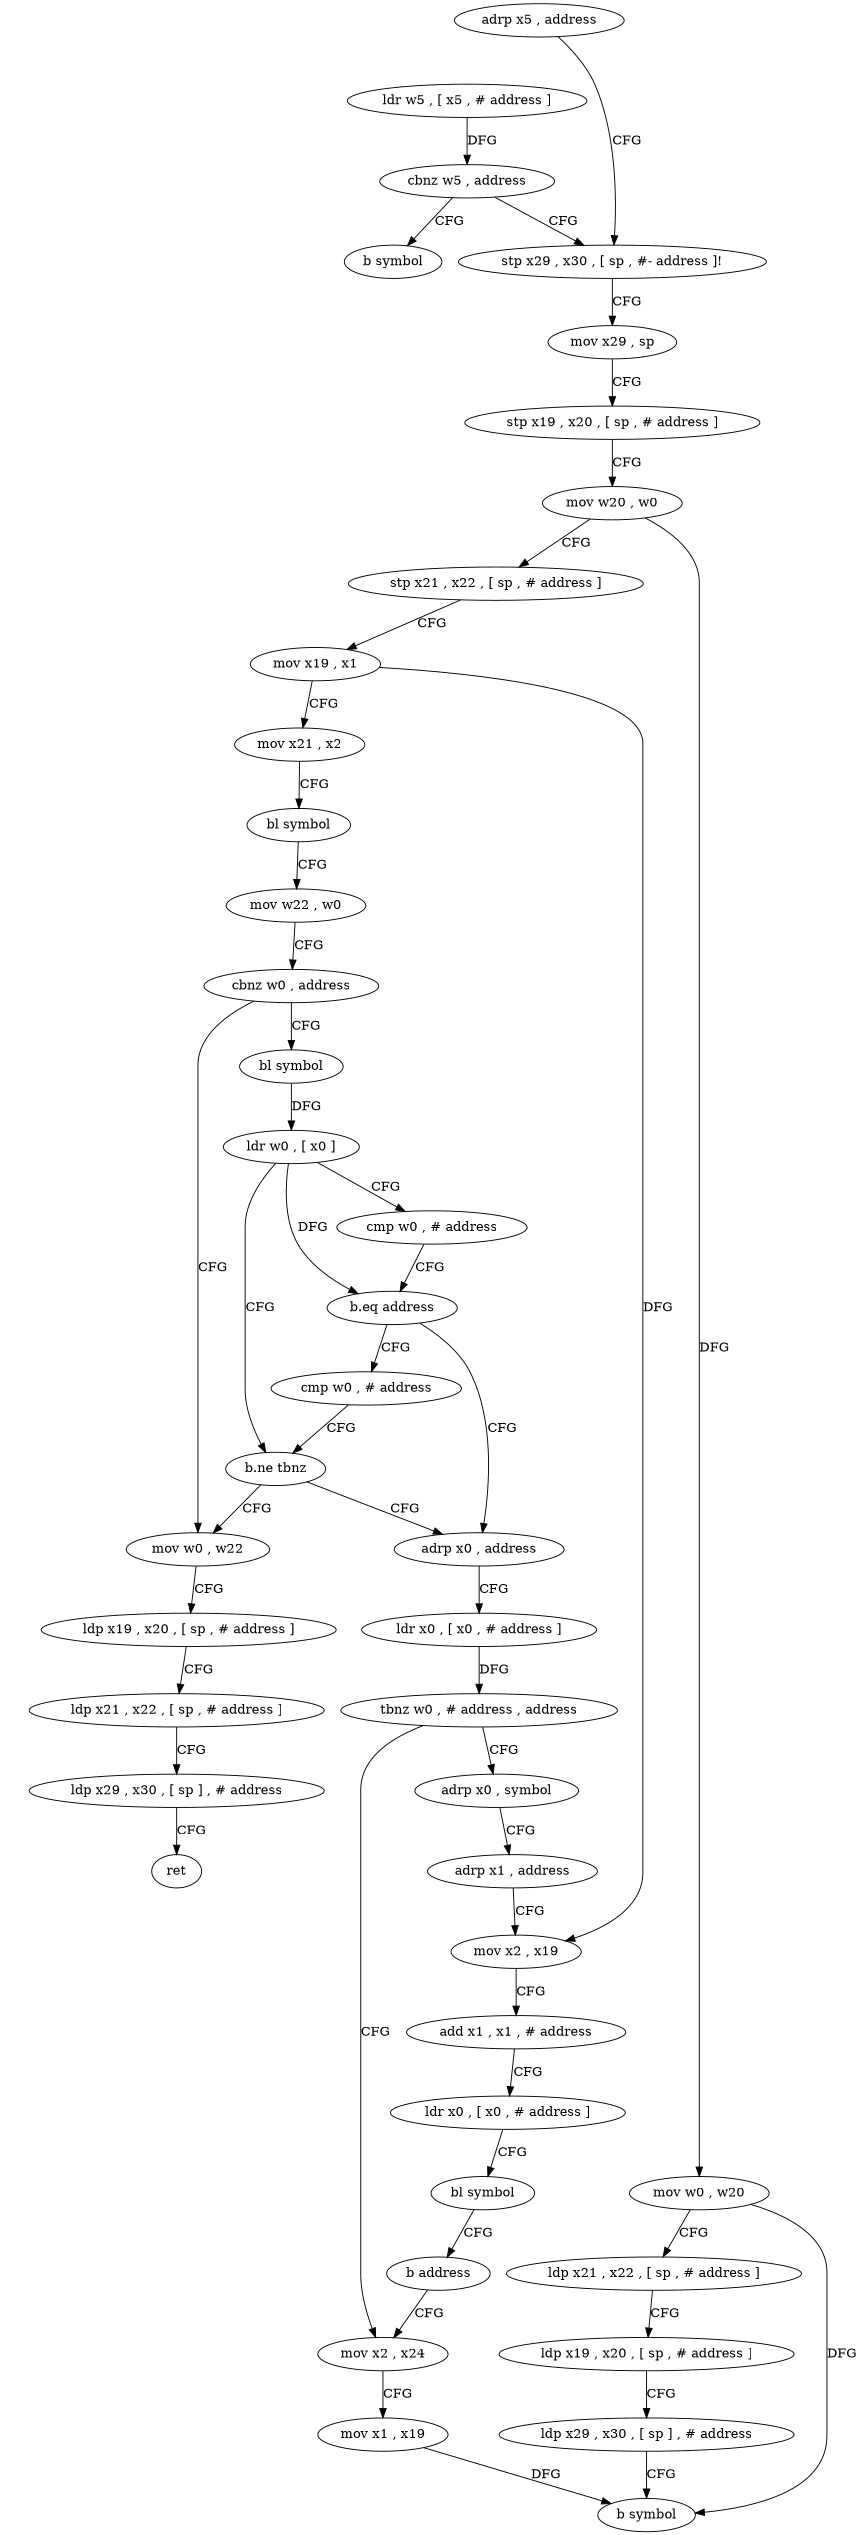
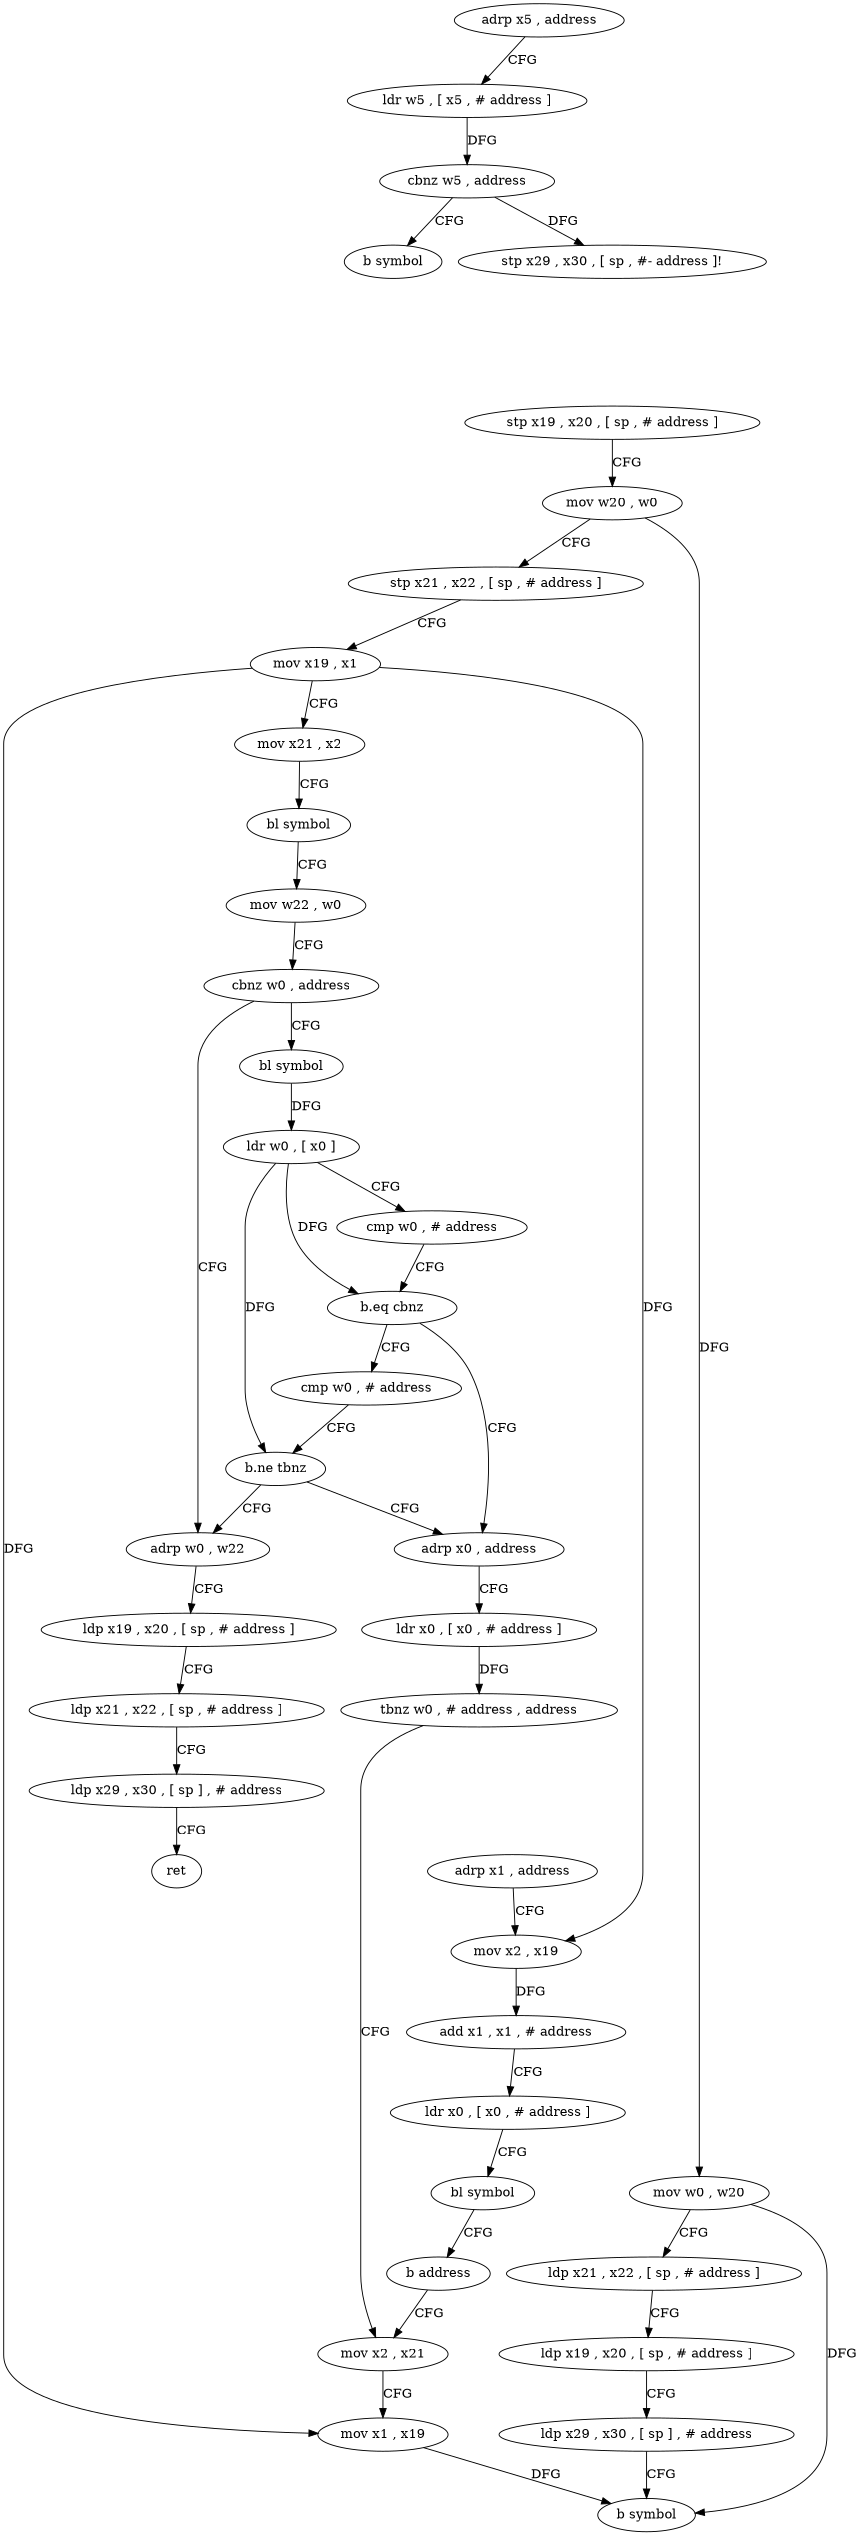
(608, 129) -> (506, 57)
(563, 222) -> (563, 222)
(612, 342) -> none
(260, 1308) -> (260, 1308)
(392, 1308) -> (392, 1308)
(198, 1549) -> (198, 1549)
none -> (4, 1578)
(497, 1791) -> none
(531, 1992) -> (531, 1992)
(383, 2354) -> (383, 2354)
